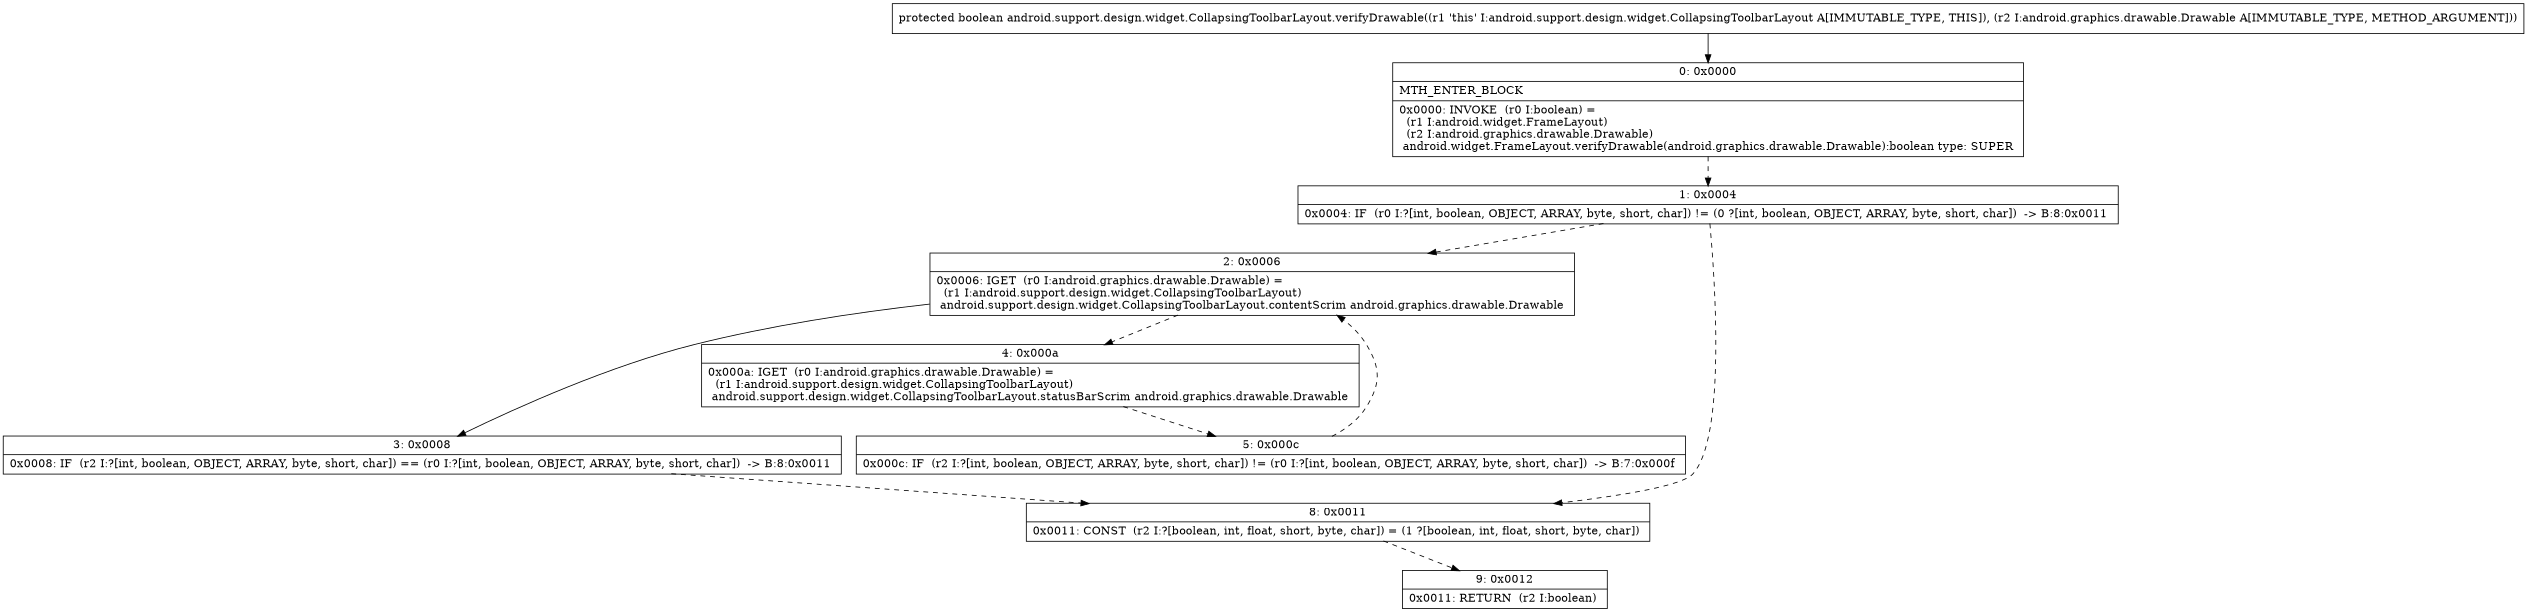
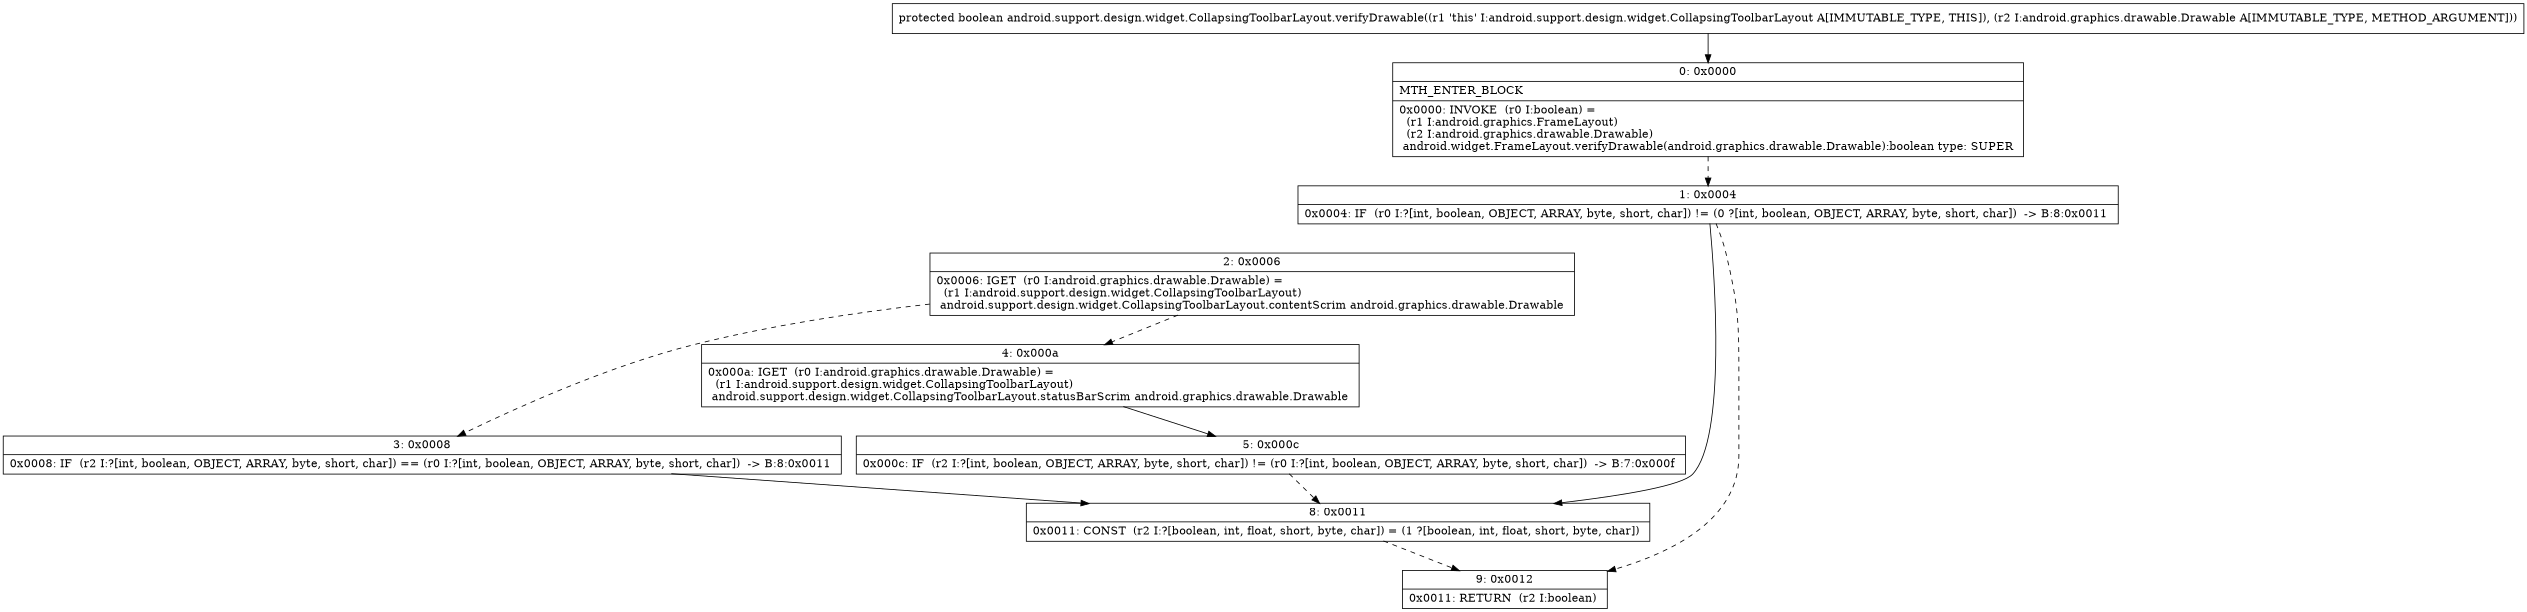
(1504, 122) -> (1509, 122)
(1520, 238) -> (1739, 428)
(691, 345) -> (691, 345)
(1377, 382) -> (1301, 486)
(1711, 418) -> (1711, 418)
(1166, 420) -> (1166, 420)
(876, 488) -> (876, 488)
